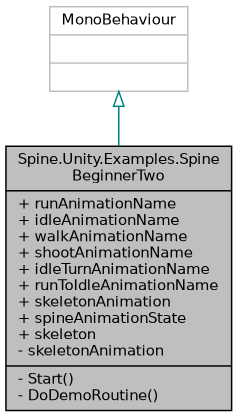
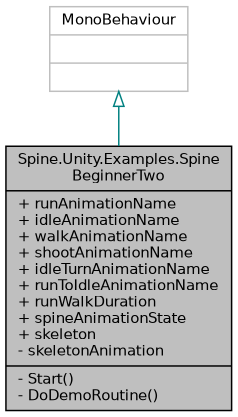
(94, 302) -> (88, 302)
